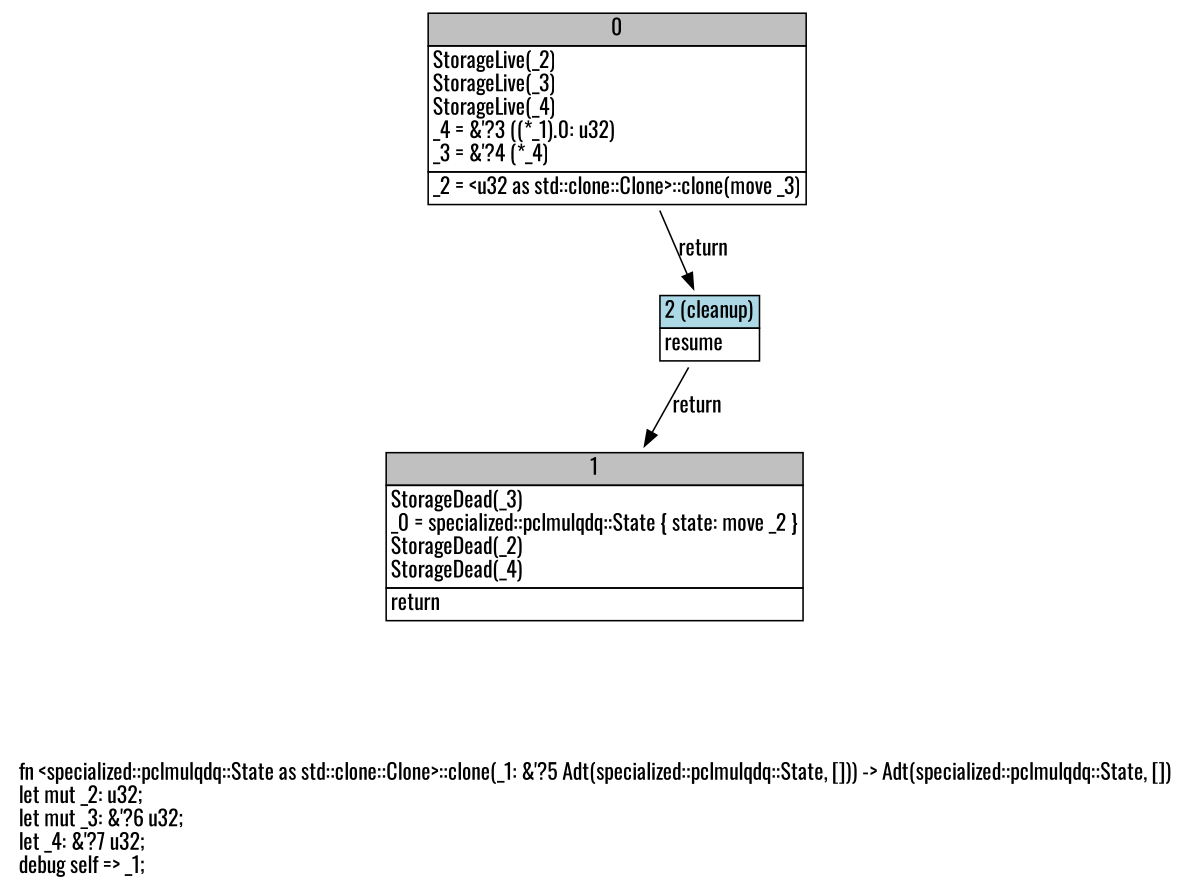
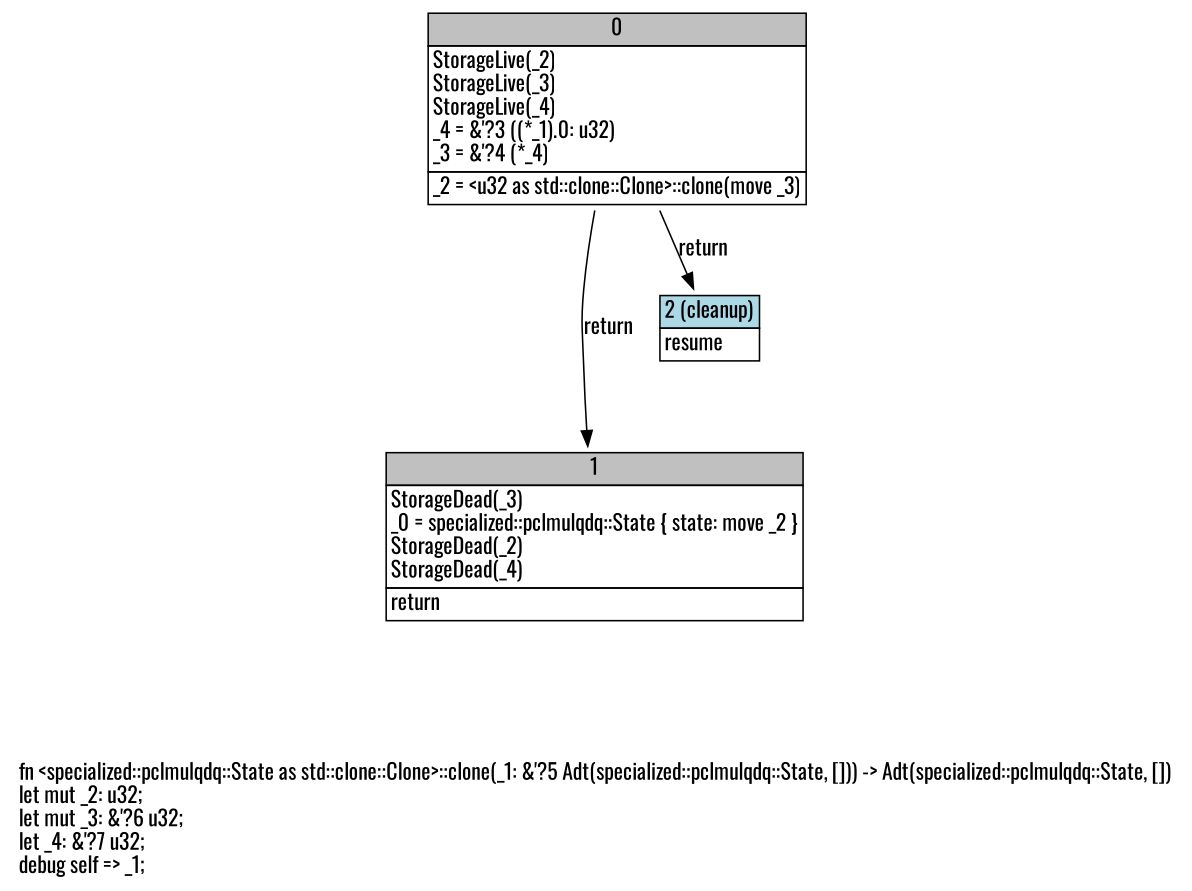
(670, 400) -> (582, 320)
